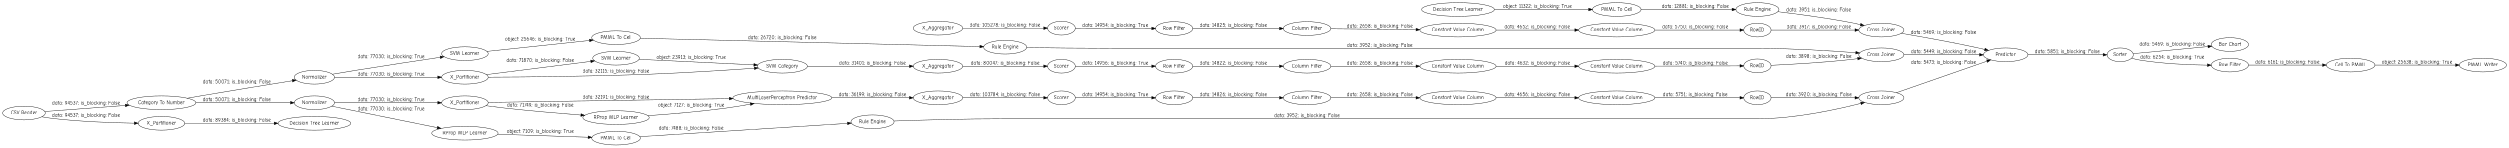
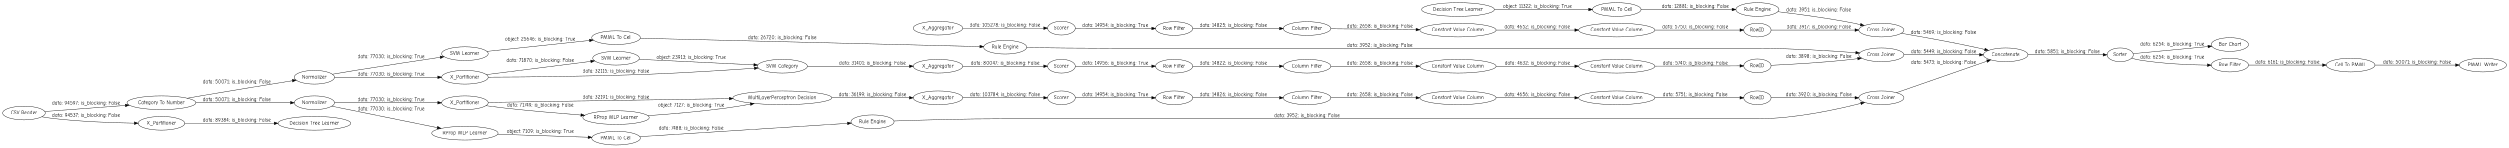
(2172, 44) -> (2172, 44)
(2006, 55) -> (2006, 55)
(2417, 62) -> (2417, 62)
(782, 98) -> (782, 98)
(86, 103) -> (86, 103)
